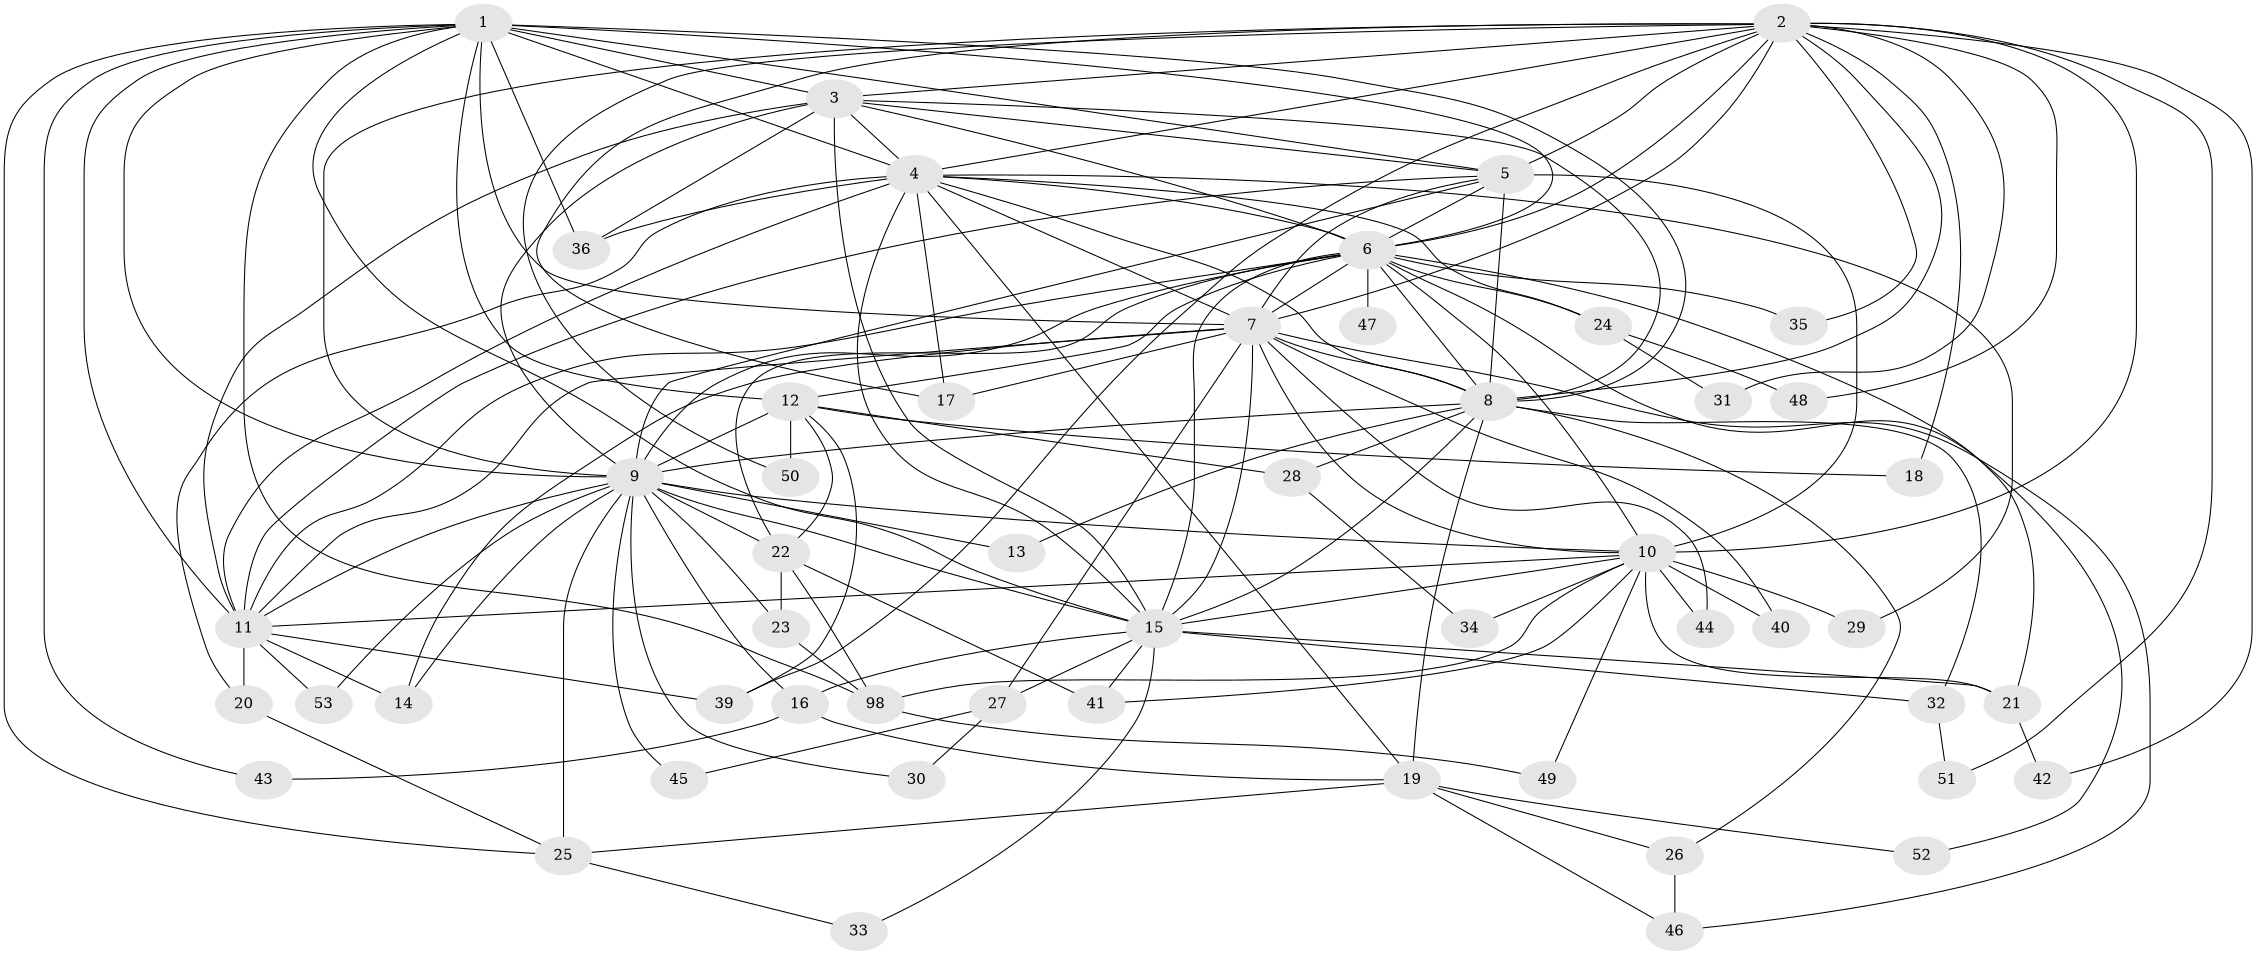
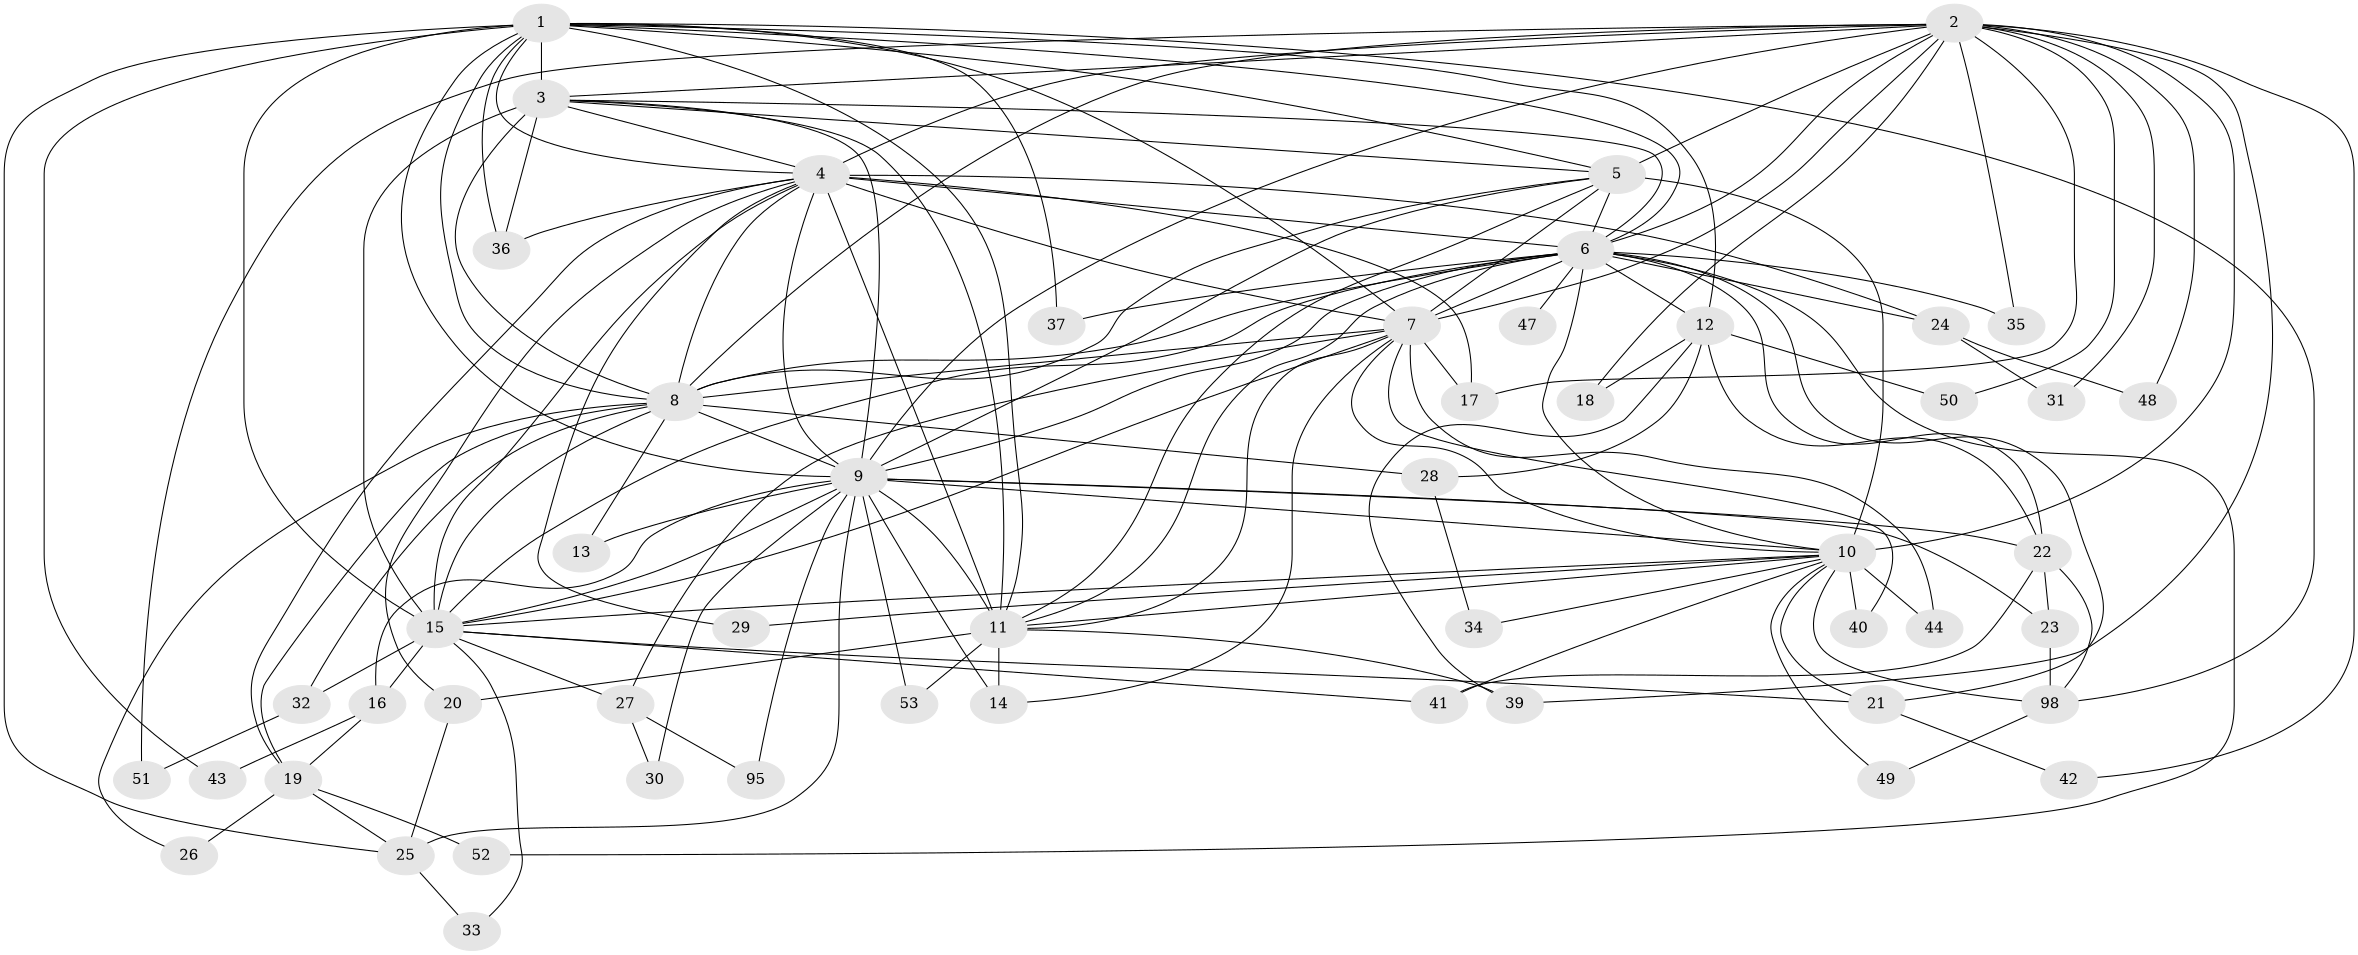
none -> (1057, 326)
(718, 437) -> (783, 336)
(679, 780) -> (756, 780)
(1675, 932) -> none
